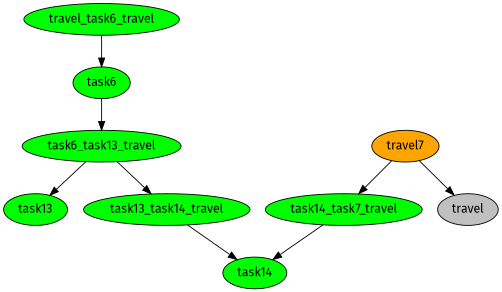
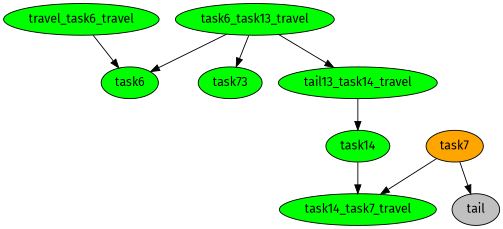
(102, 110) -> (193, 51)
(405, 146) -> (455, 146)
(36, 210) -> (230, 83)
(167, 210) -> (358, 83)
(468, 210) -> (476, 210)
(302, 240) -> (358, 174)
